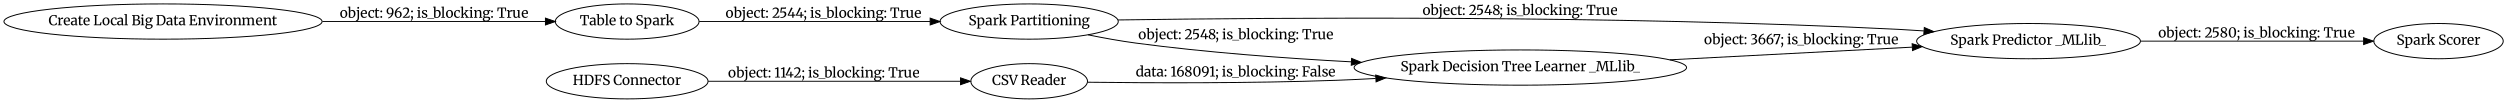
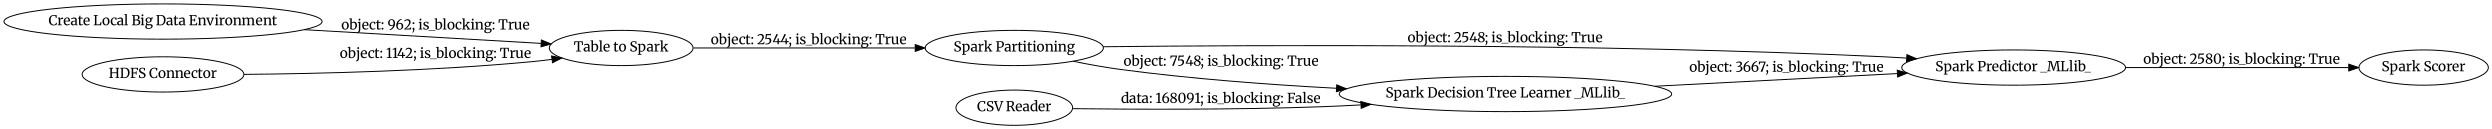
(1236, 36) -> (1221, 62)
(834, 81) -> (398, 70)
